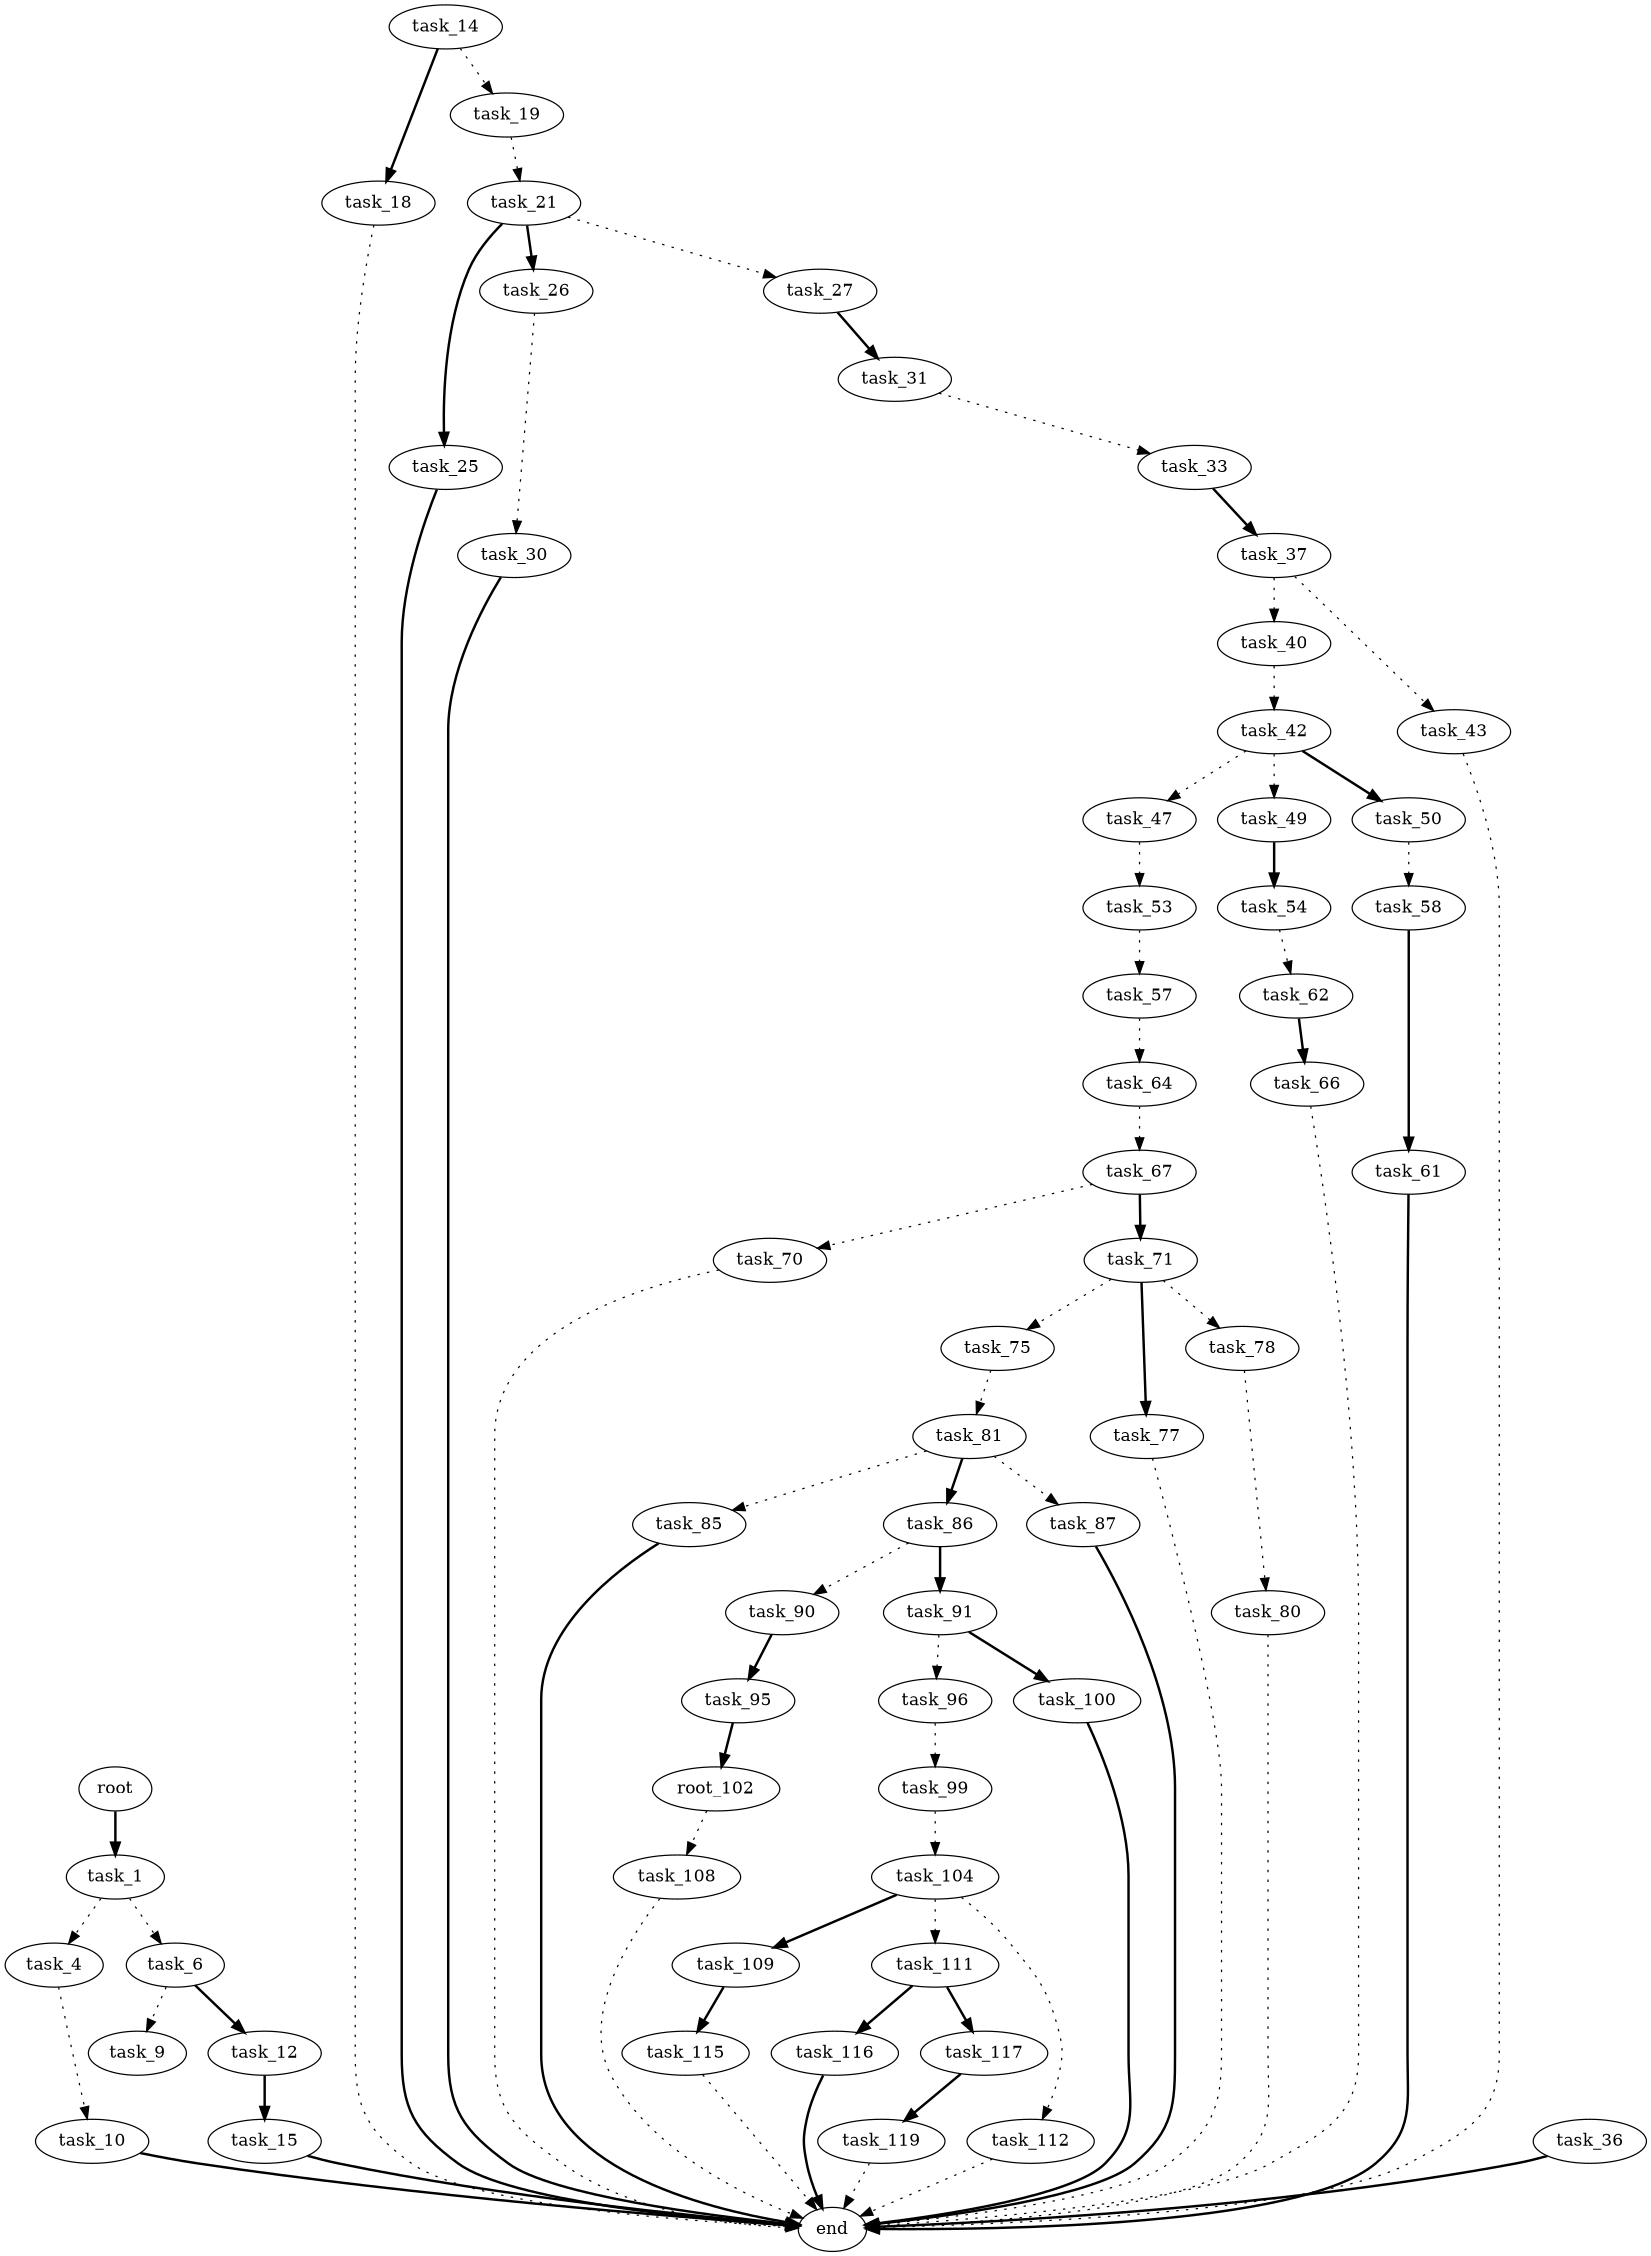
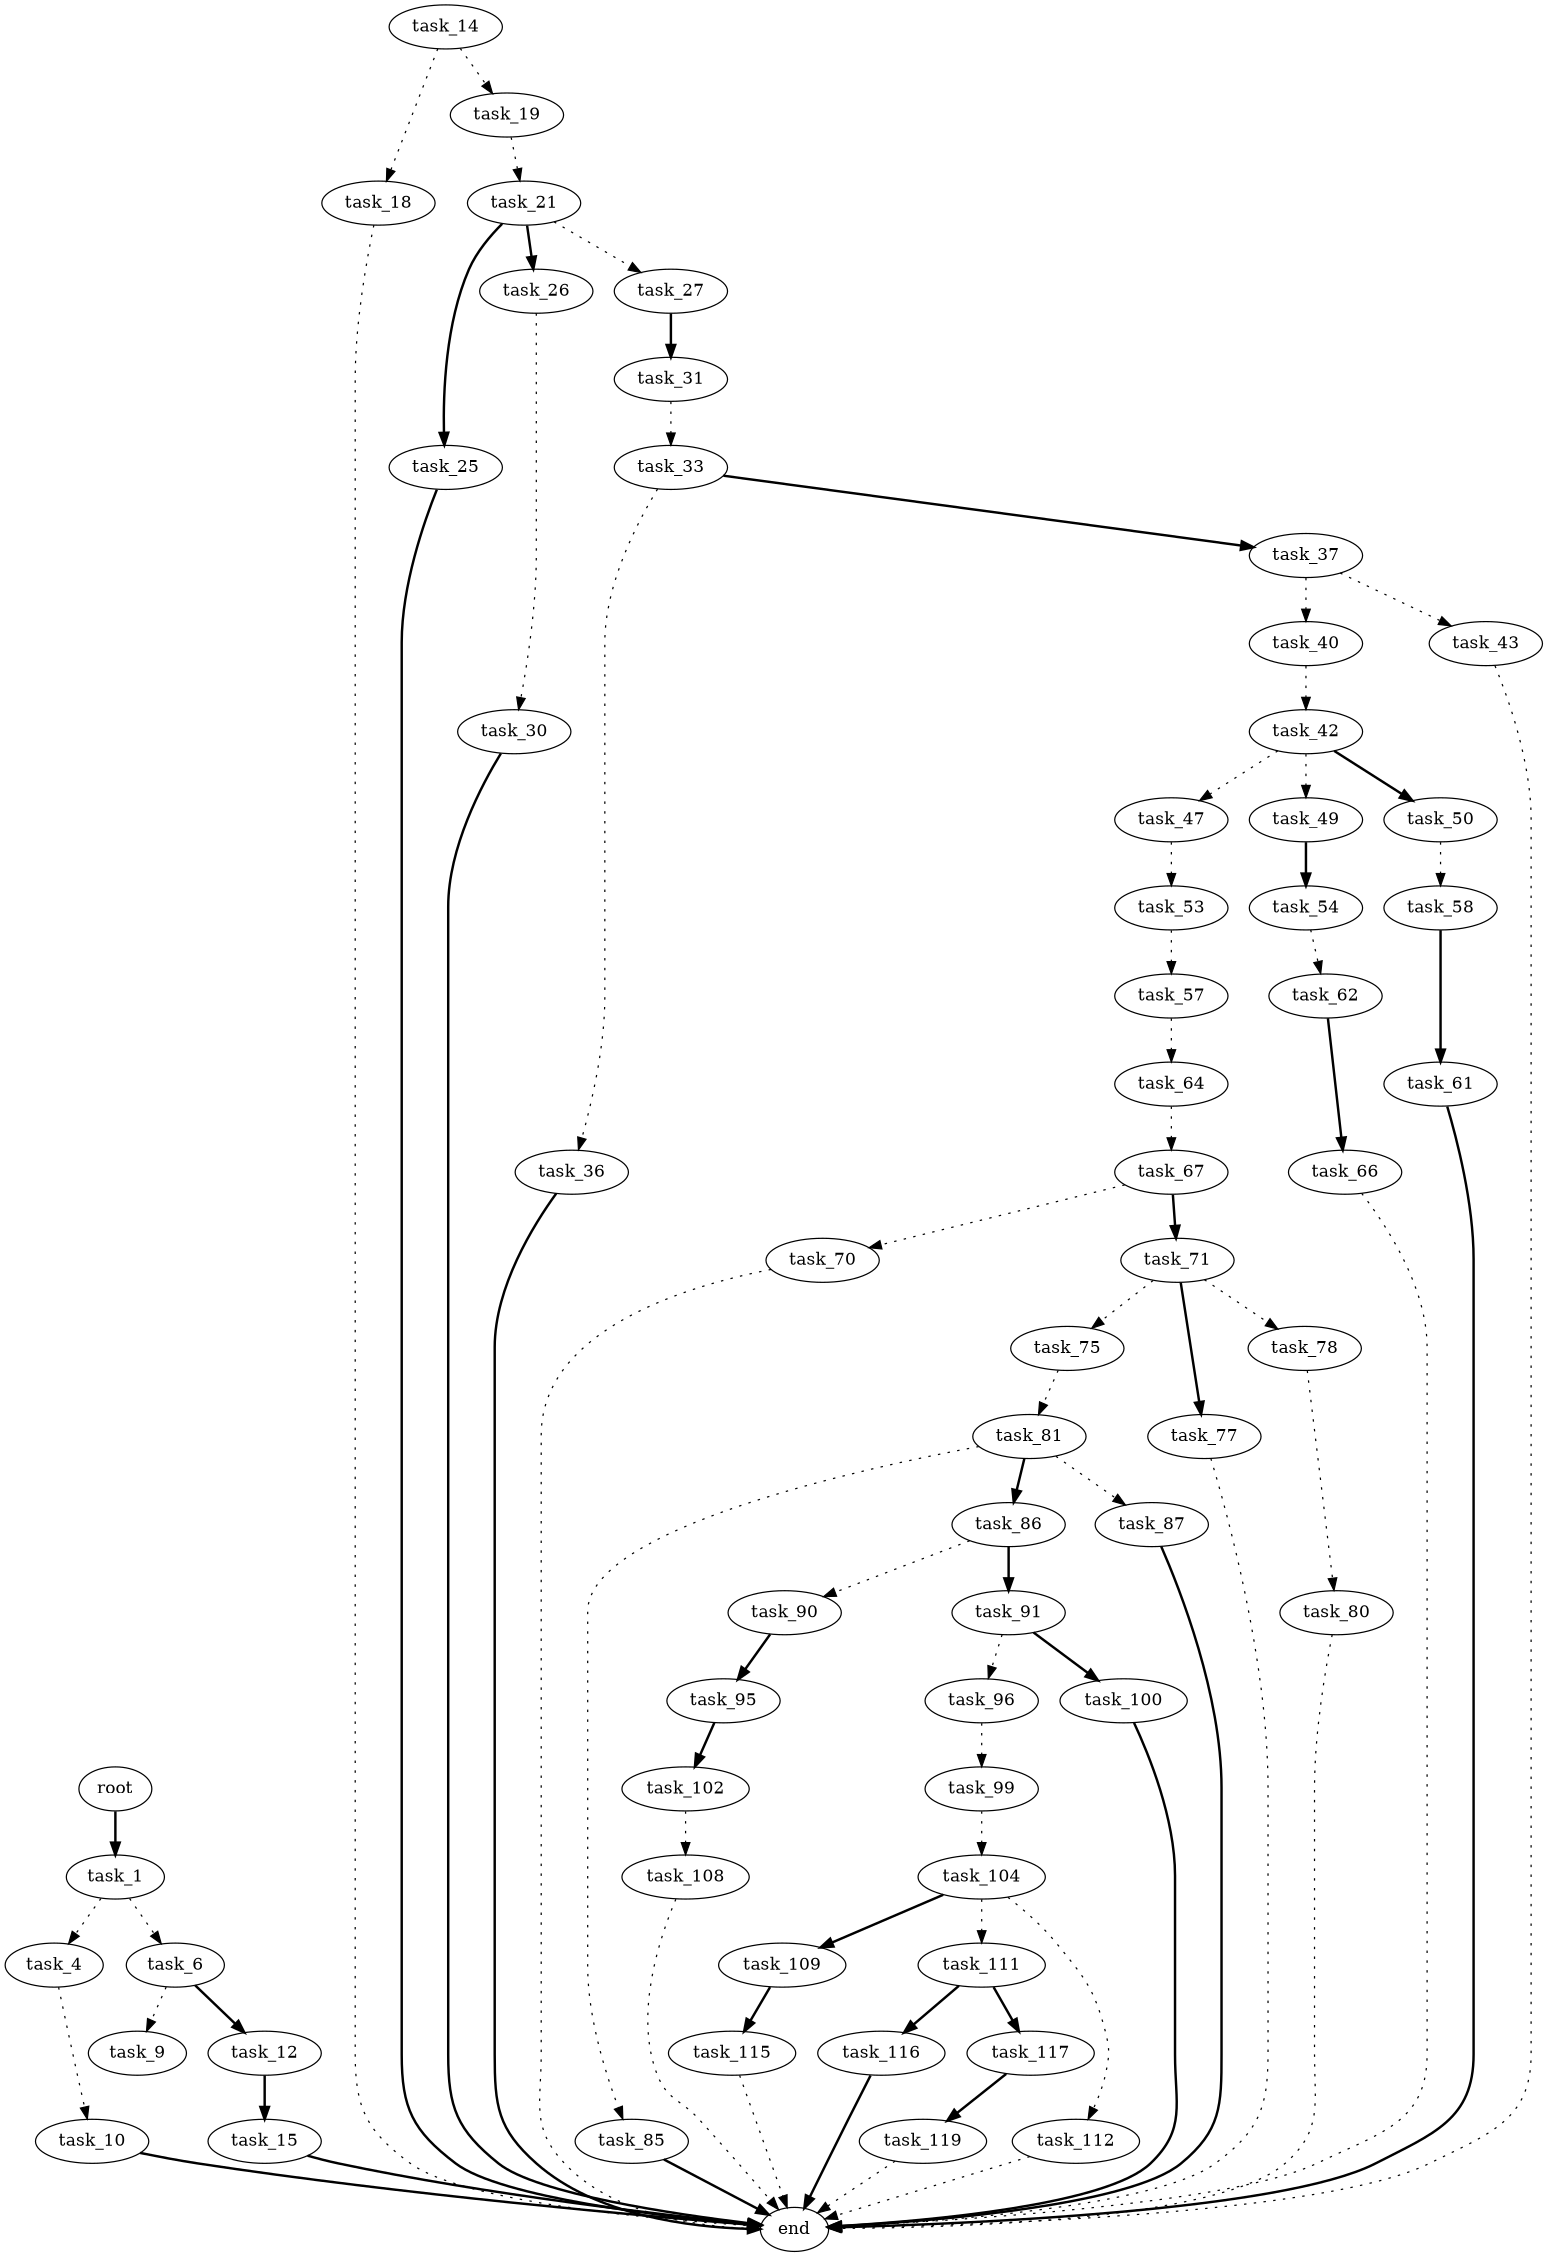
(414, 109) -> (414, 109)
none -> (605, 809)
(716, 1789) -> (686, 1789)
